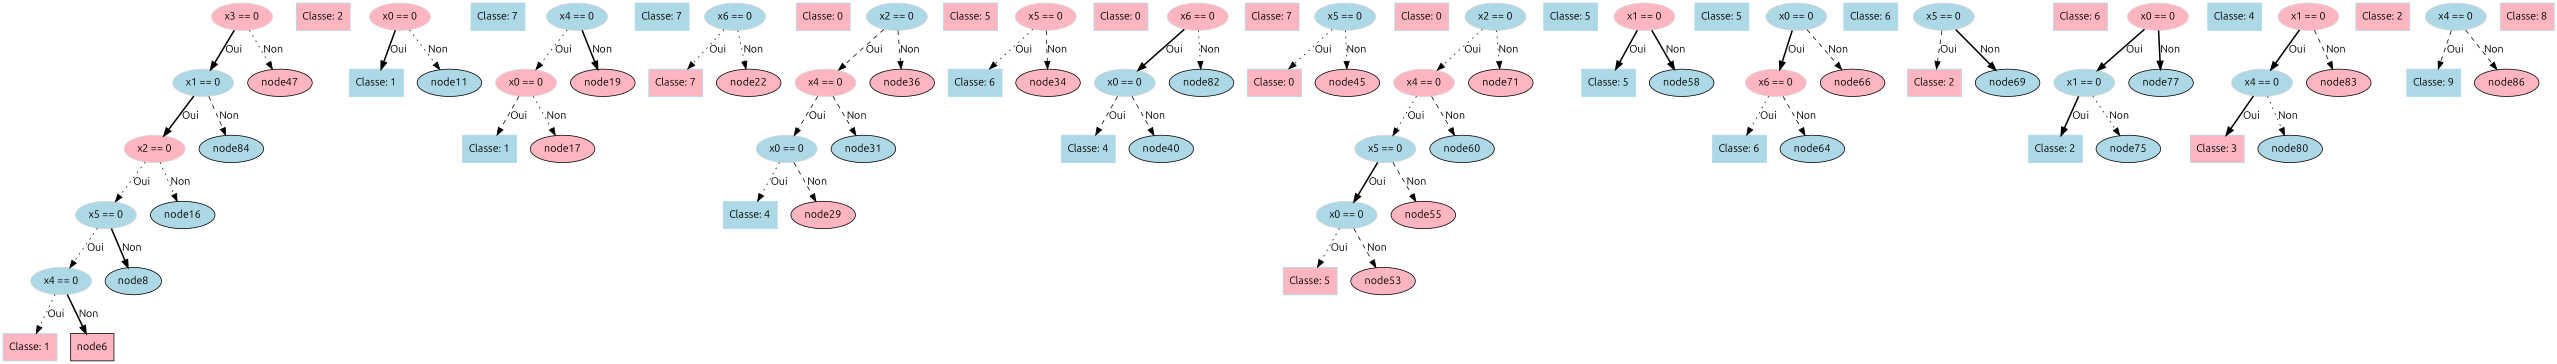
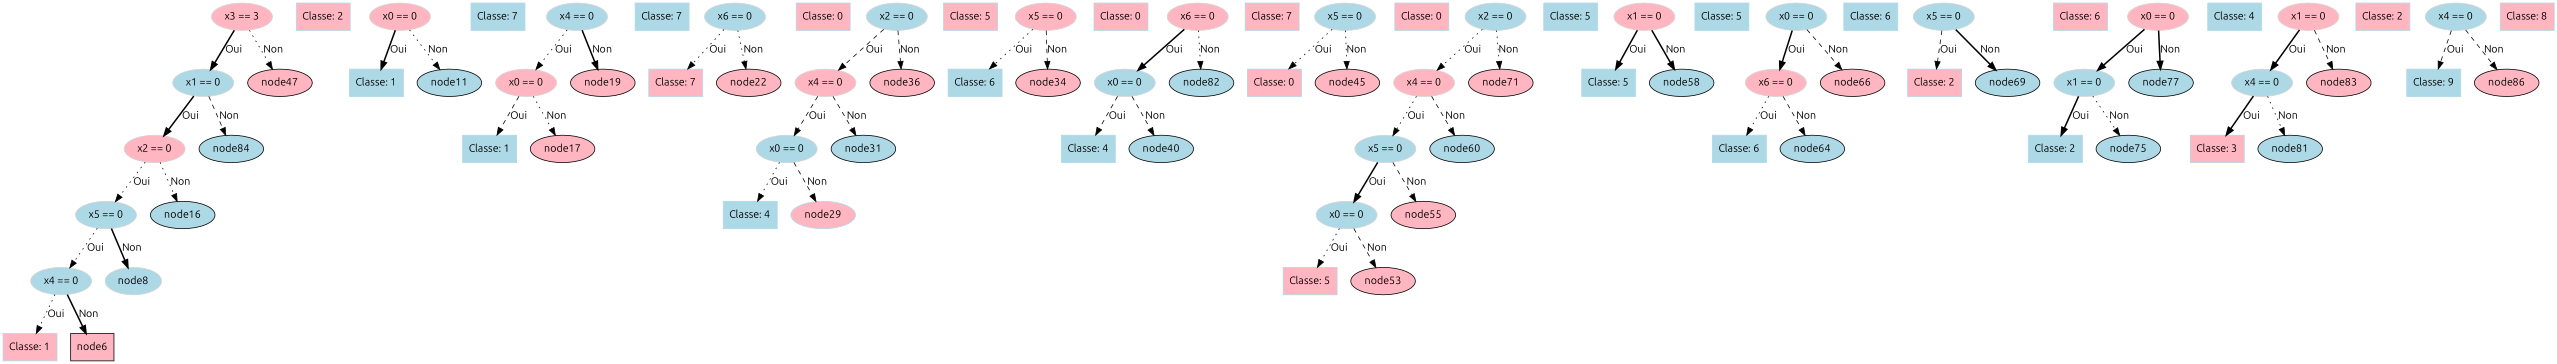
(242, 17) -> (242, 17)
(2290, 149) -> (2290, 149)
(823, 215) -> (823, 215)
(133, 281) -> (133, 281)
